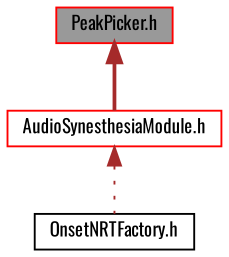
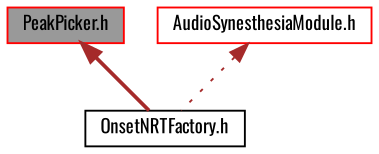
(114, 87) -> (122, 84)
